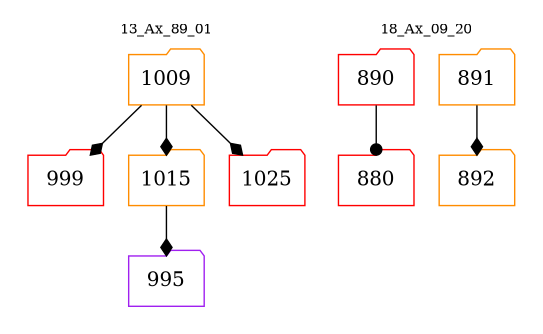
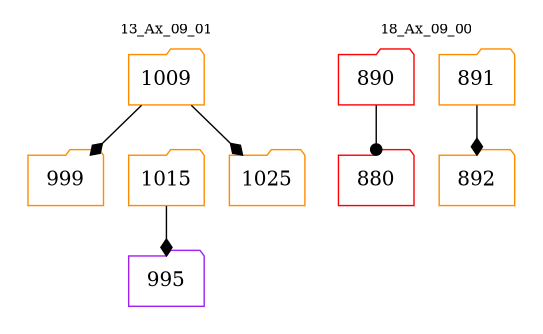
(166, 30) -> (166, 30)
(427, 30) -> (427, 30)
(166, 122) -> none
(66, 180) -> (66, 180)
(267, 180) -> (267, 180)
